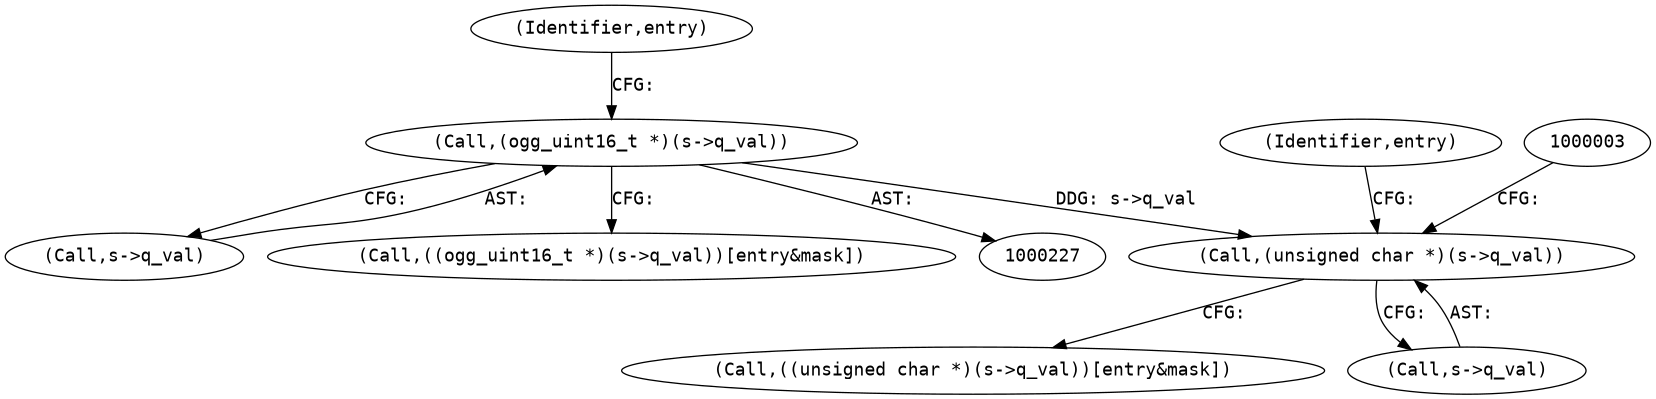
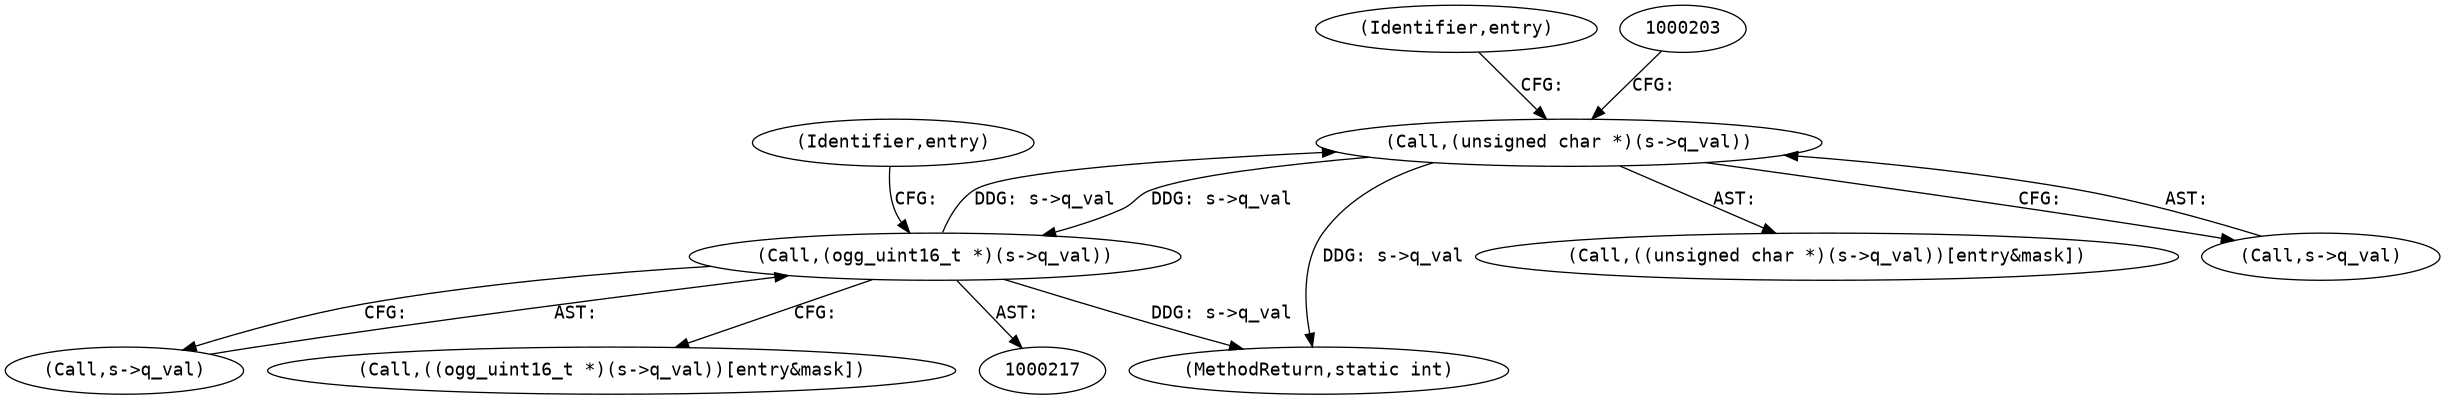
(1587, 143) -> (1683, 29)
none -> (1207, 177)
(1043, 257) -> (1043, 371)
(1230, 314) -> (1741, 200)
none -> (1319, 371)
